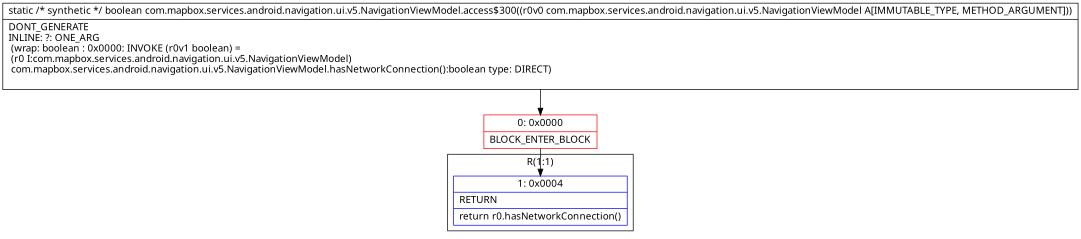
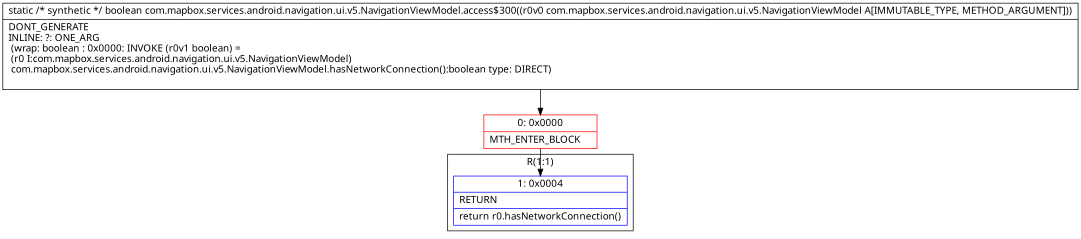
(540, 140) -> (535, 140)
